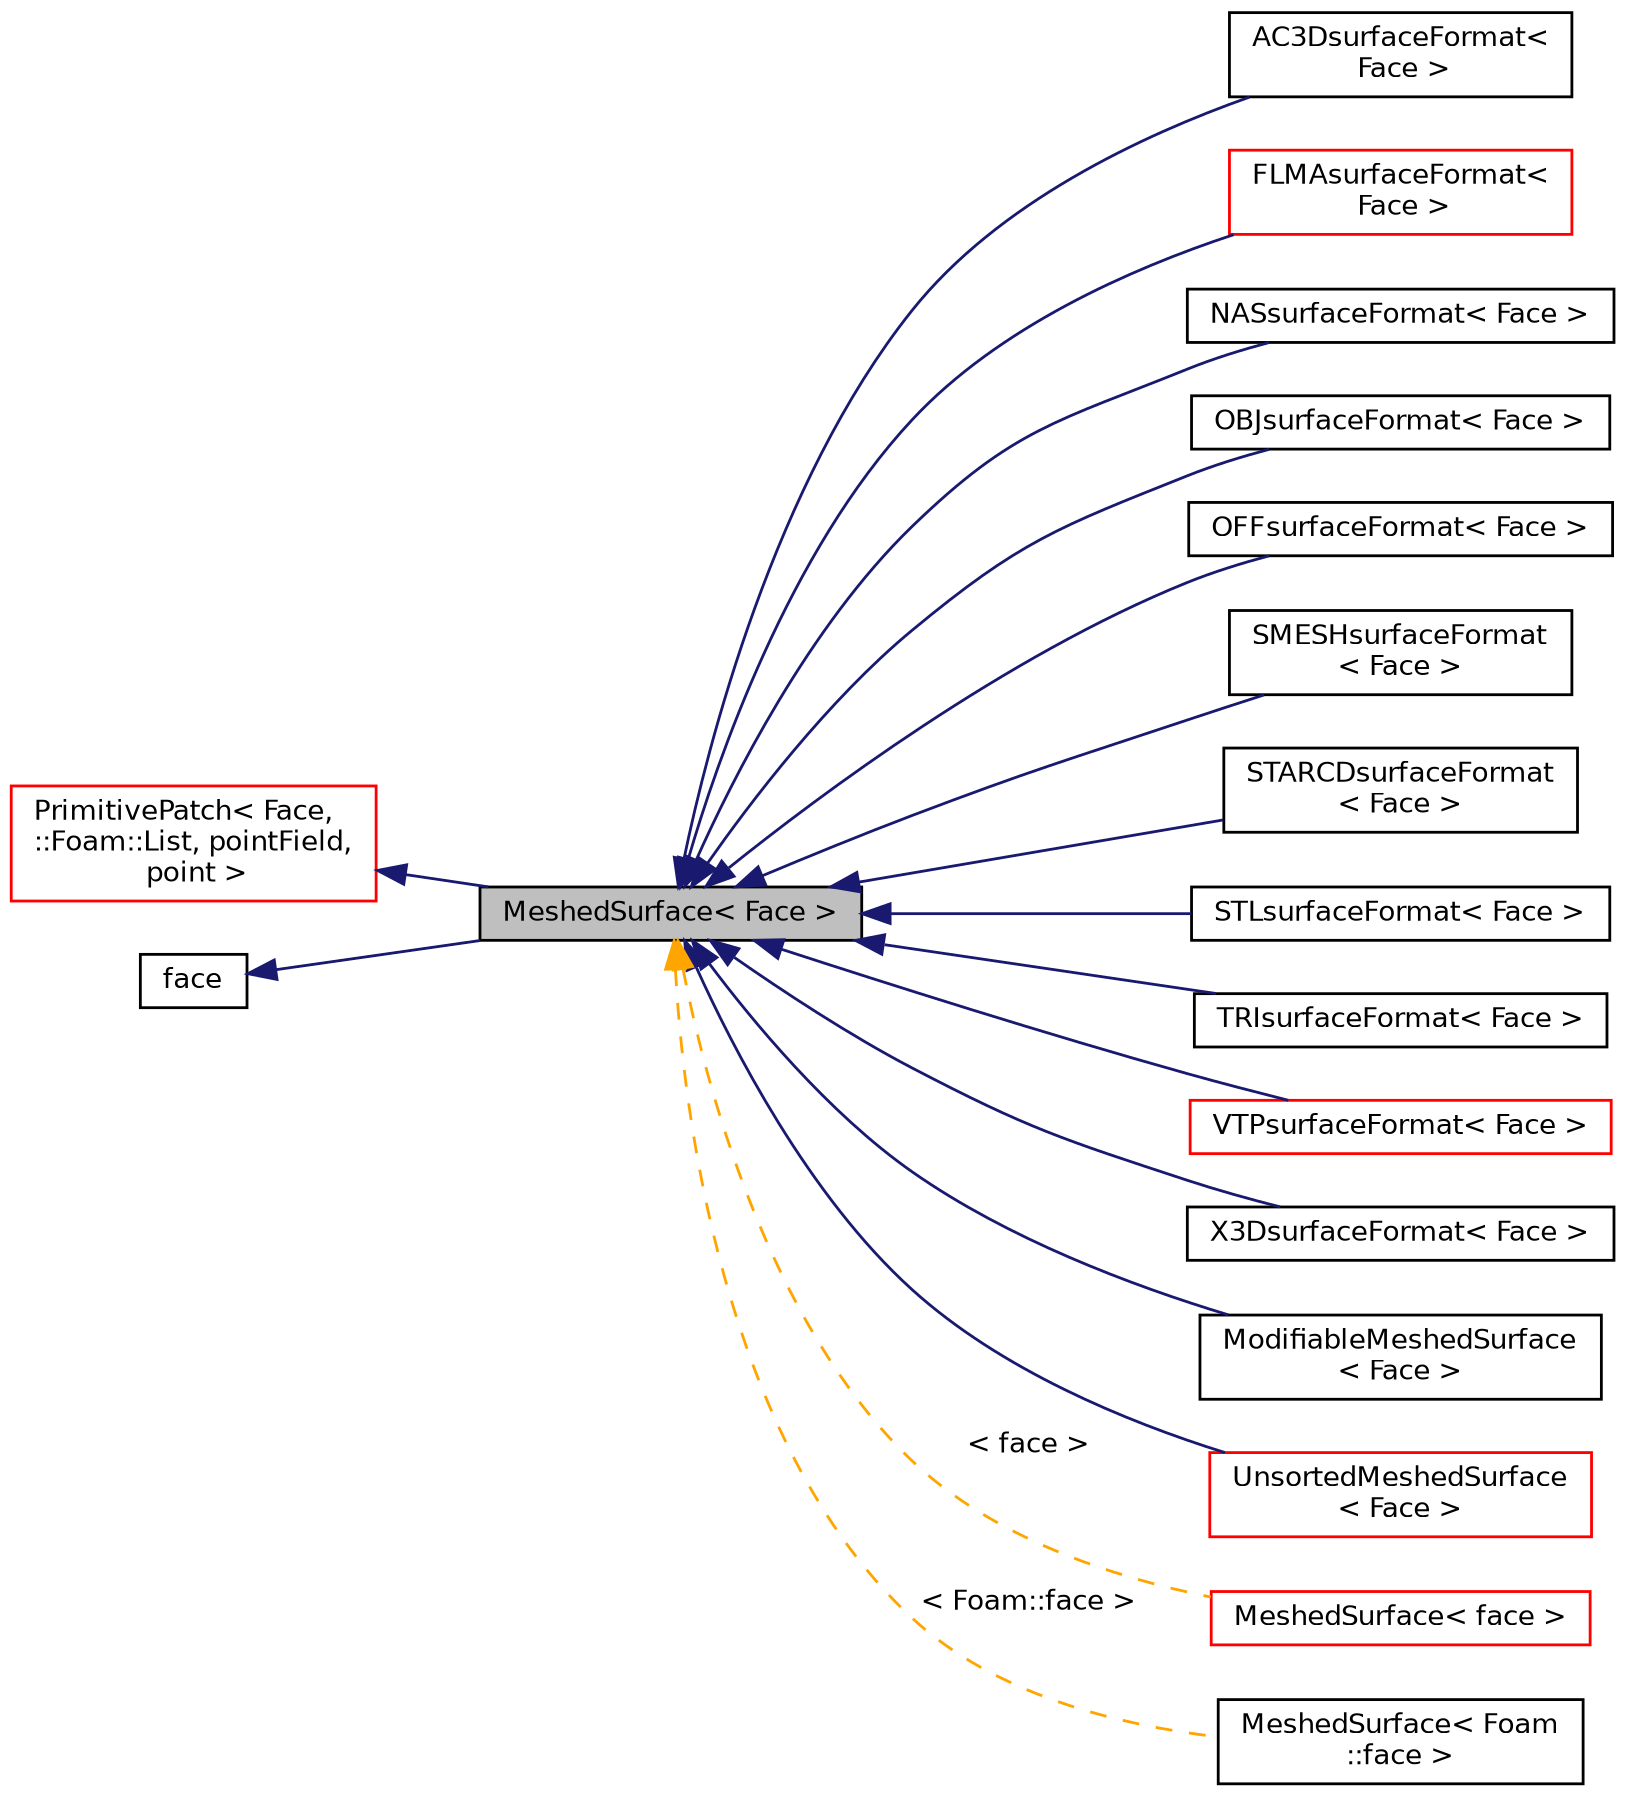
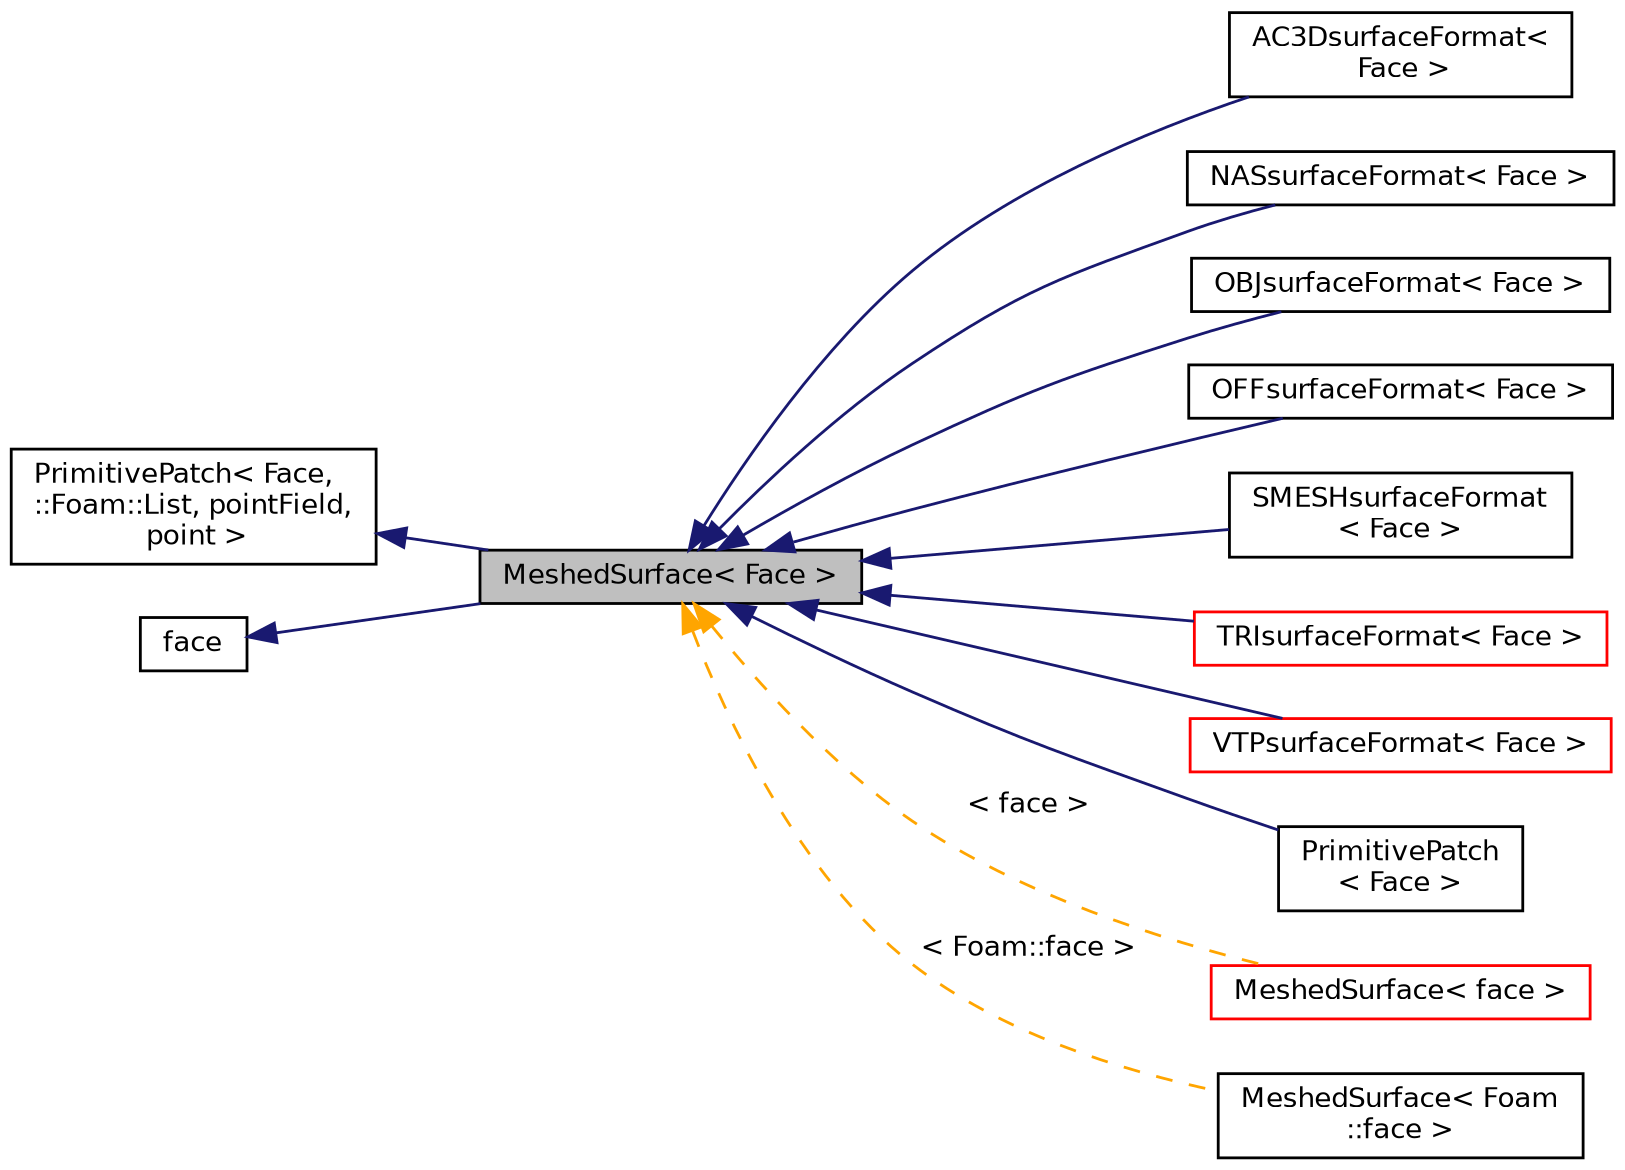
(1401, 192) -> none
(1401, 790) -> none
(194, 843) -> (194, 507)
(1401, 914) -> none
(1401, 1020) -> (1401, 639)
(1401, 1234) -> none
(1401, 1357) -> (1401, 869)
(1401, 1495) -> none
